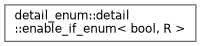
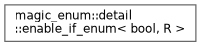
(100, 23) -> (100, 23)
